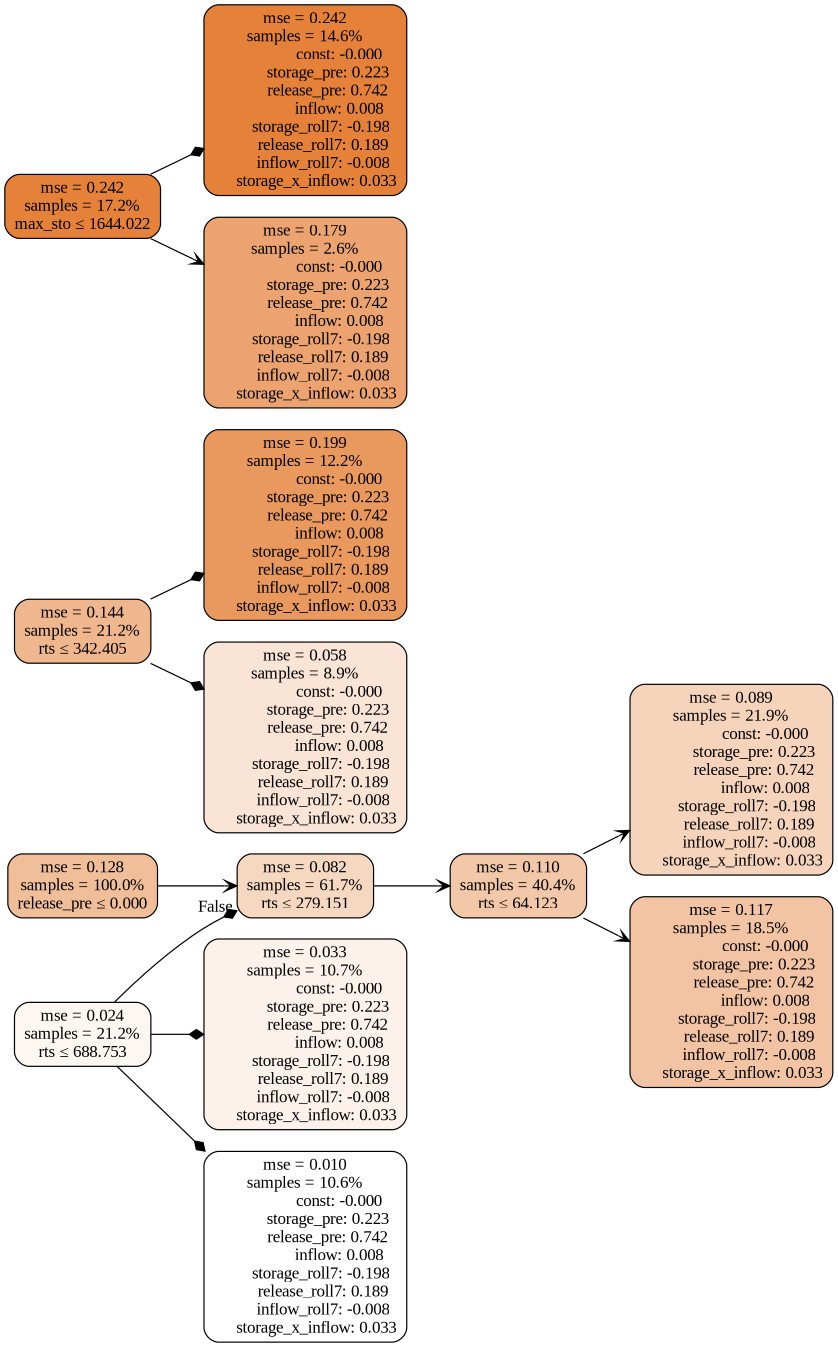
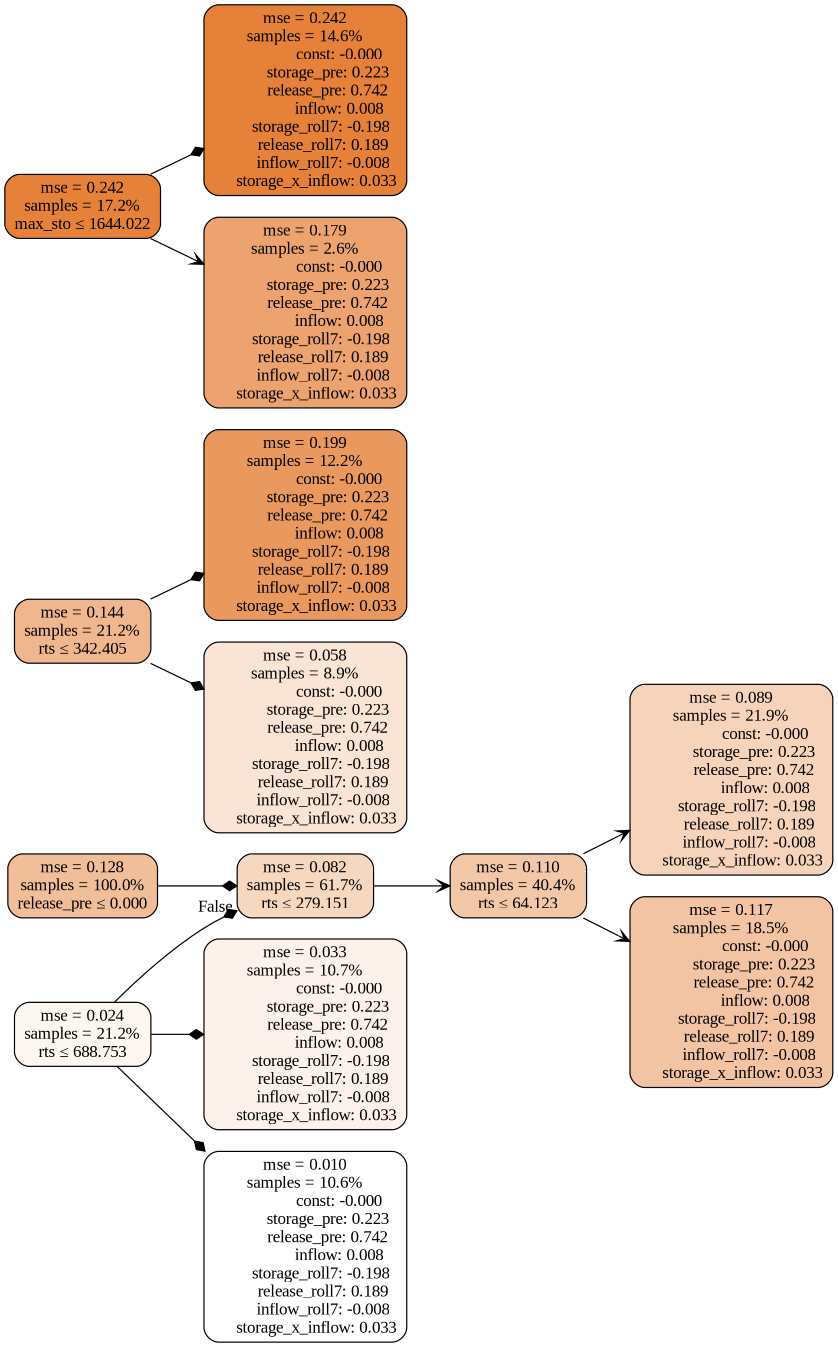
(191, 886) -> (190, 886)
